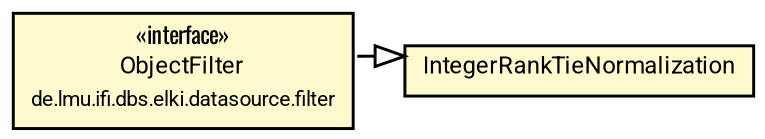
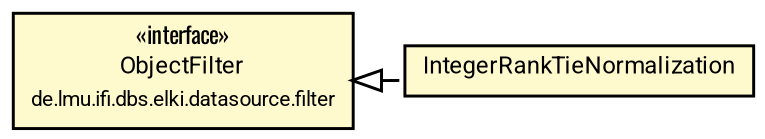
(363, 56) -> (393, 81)
